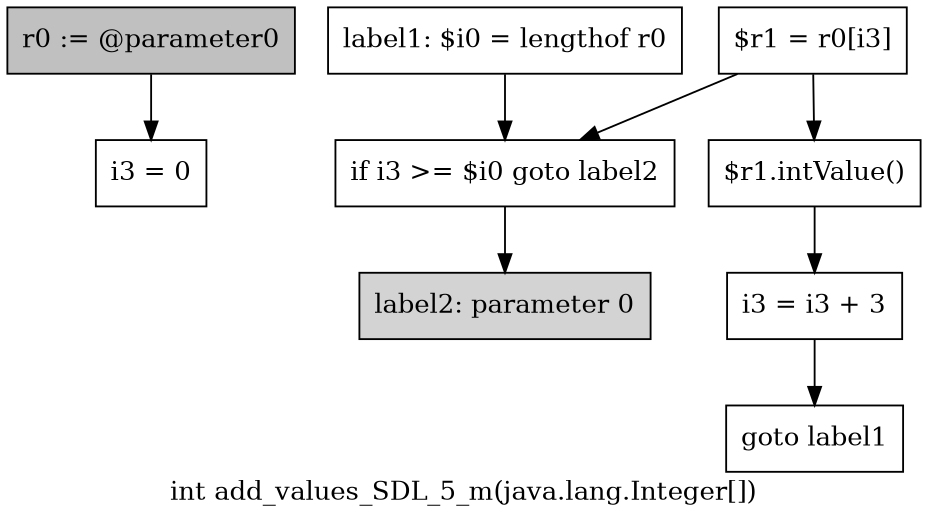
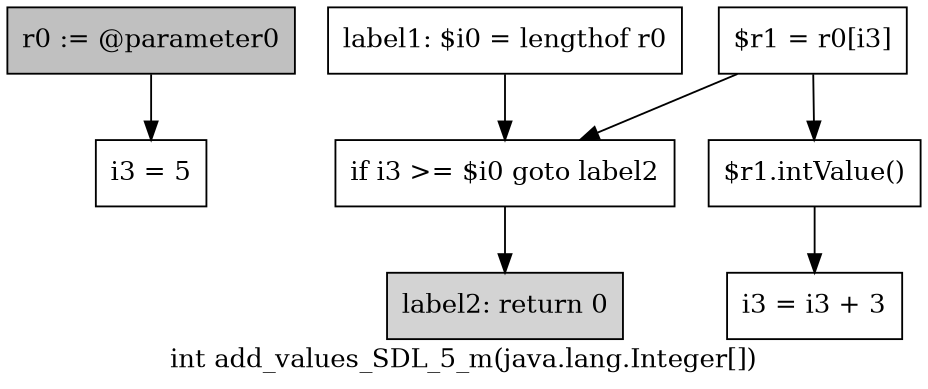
(151, 173) -> (151, 173)
(505, 306) -> (505, 306)
(815, 439) -> none
